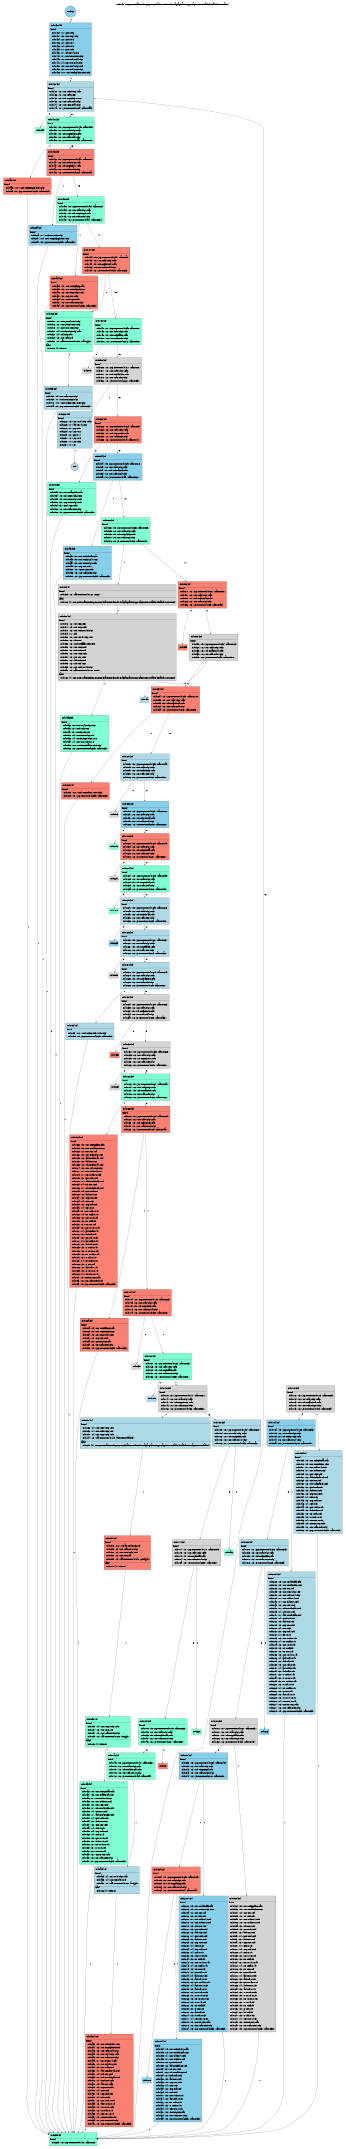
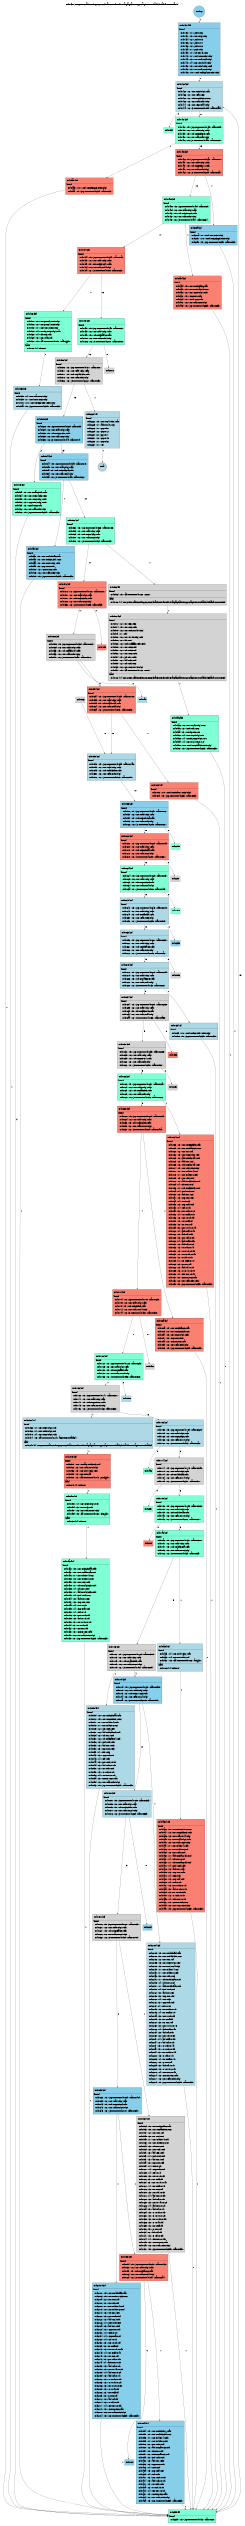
(118, 430) -> (59, 430)
(75, 467) -> (102, 467)
(124, 795) -> (93, 728)
none -> (156, 1600)
